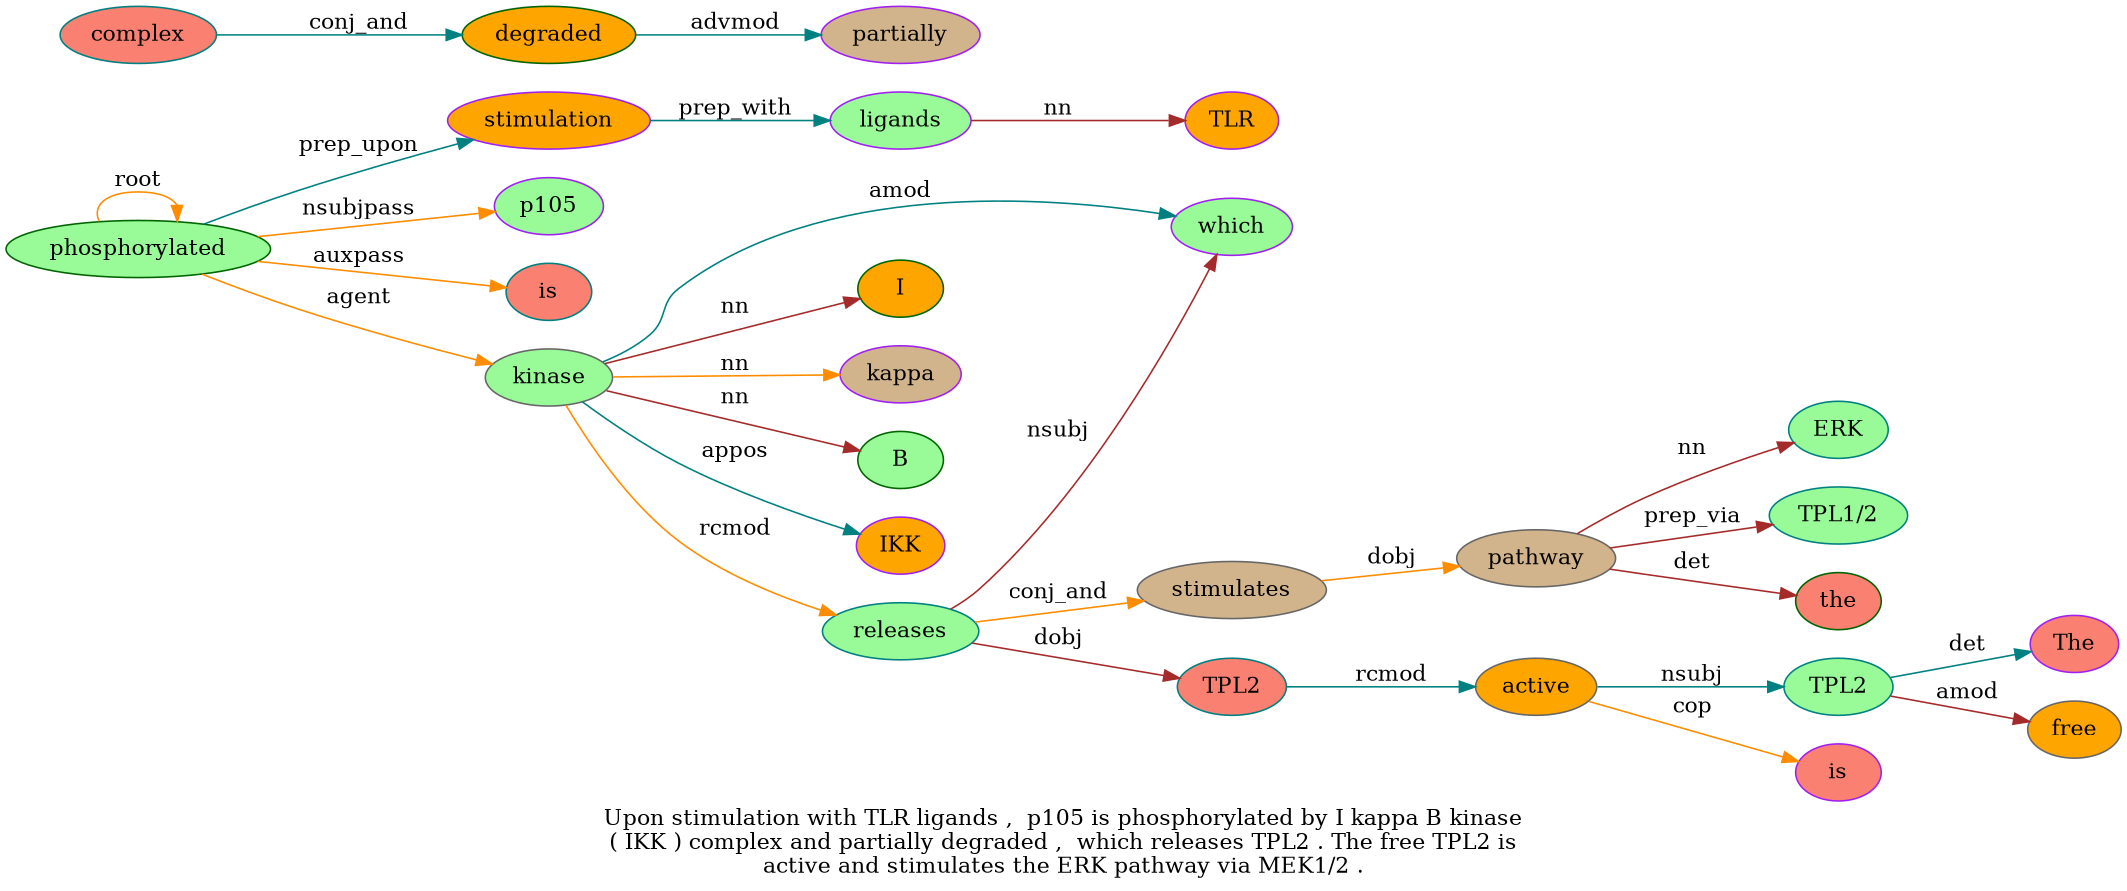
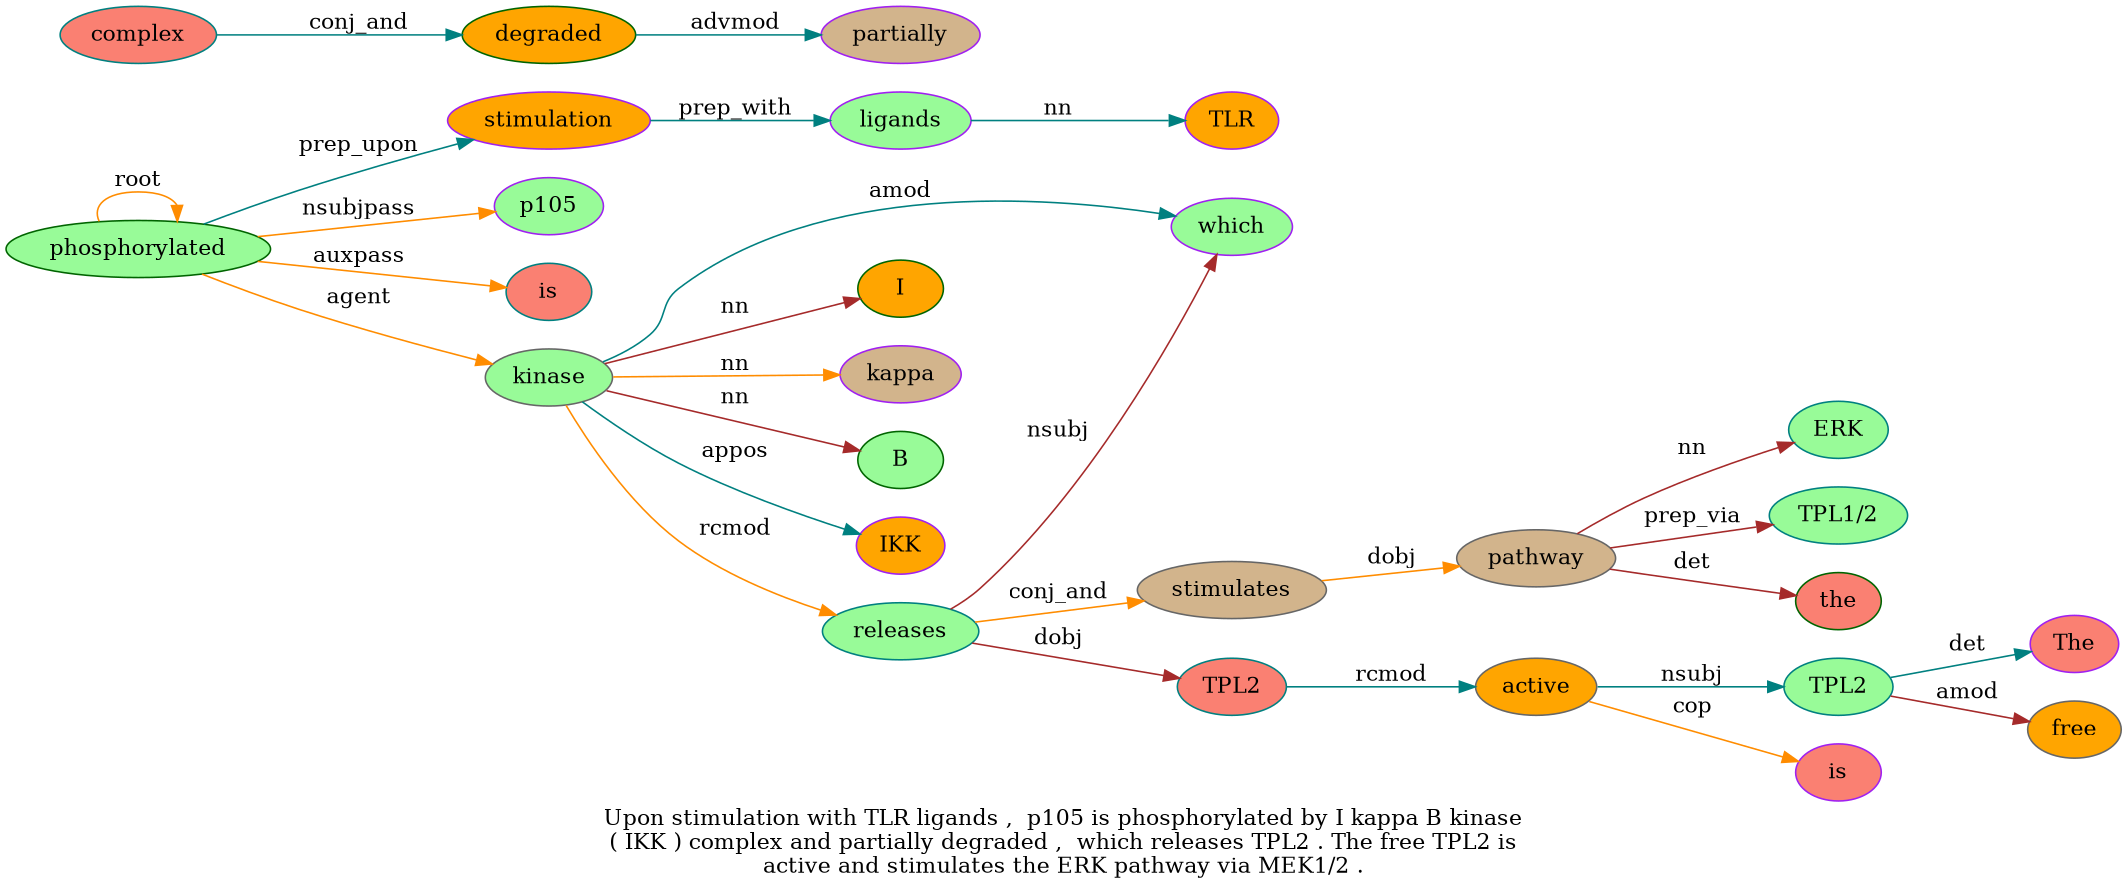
(1070, 121) -> (1070, 121)
